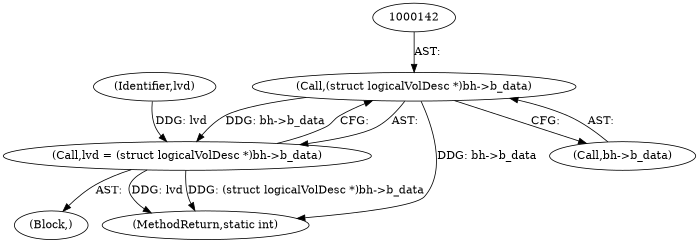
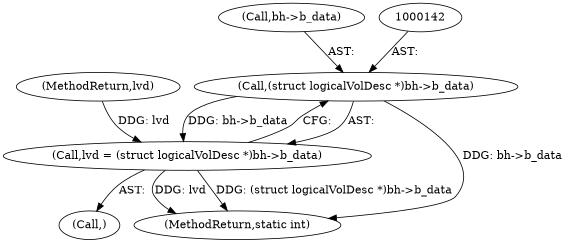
(155, 87) -> (98, 87)
(517, 121) -> none
(51, 225) -> (89, 225)
